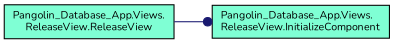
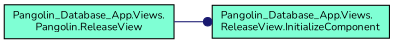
(89, 22) -> (89, 22)
